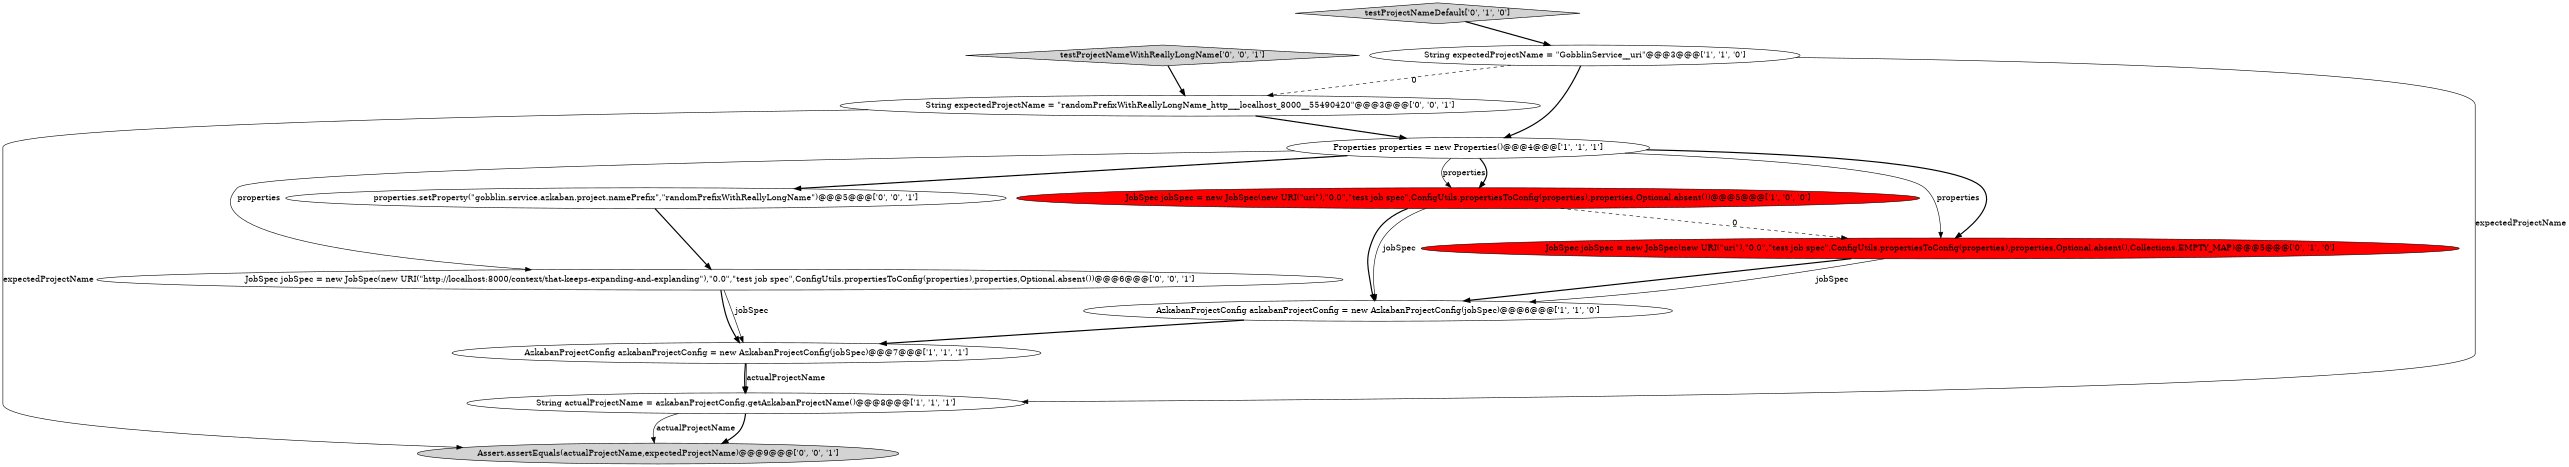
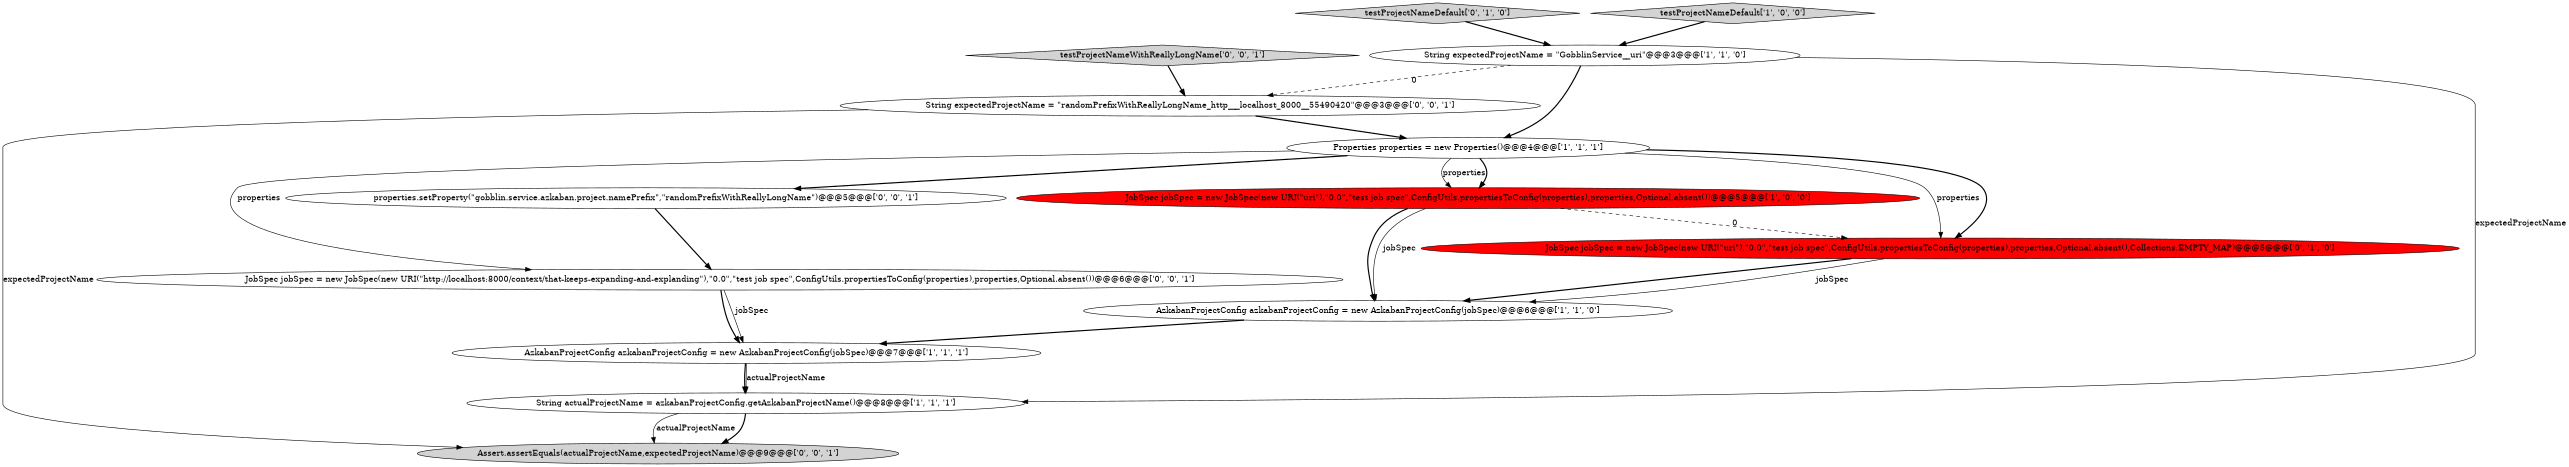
none -> (1733, 13)
